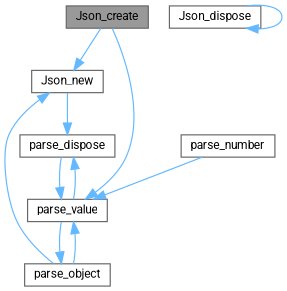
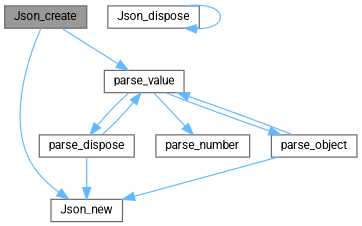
(67, 108) -> (87, 172)
(154, 176) -> (169, 109)
